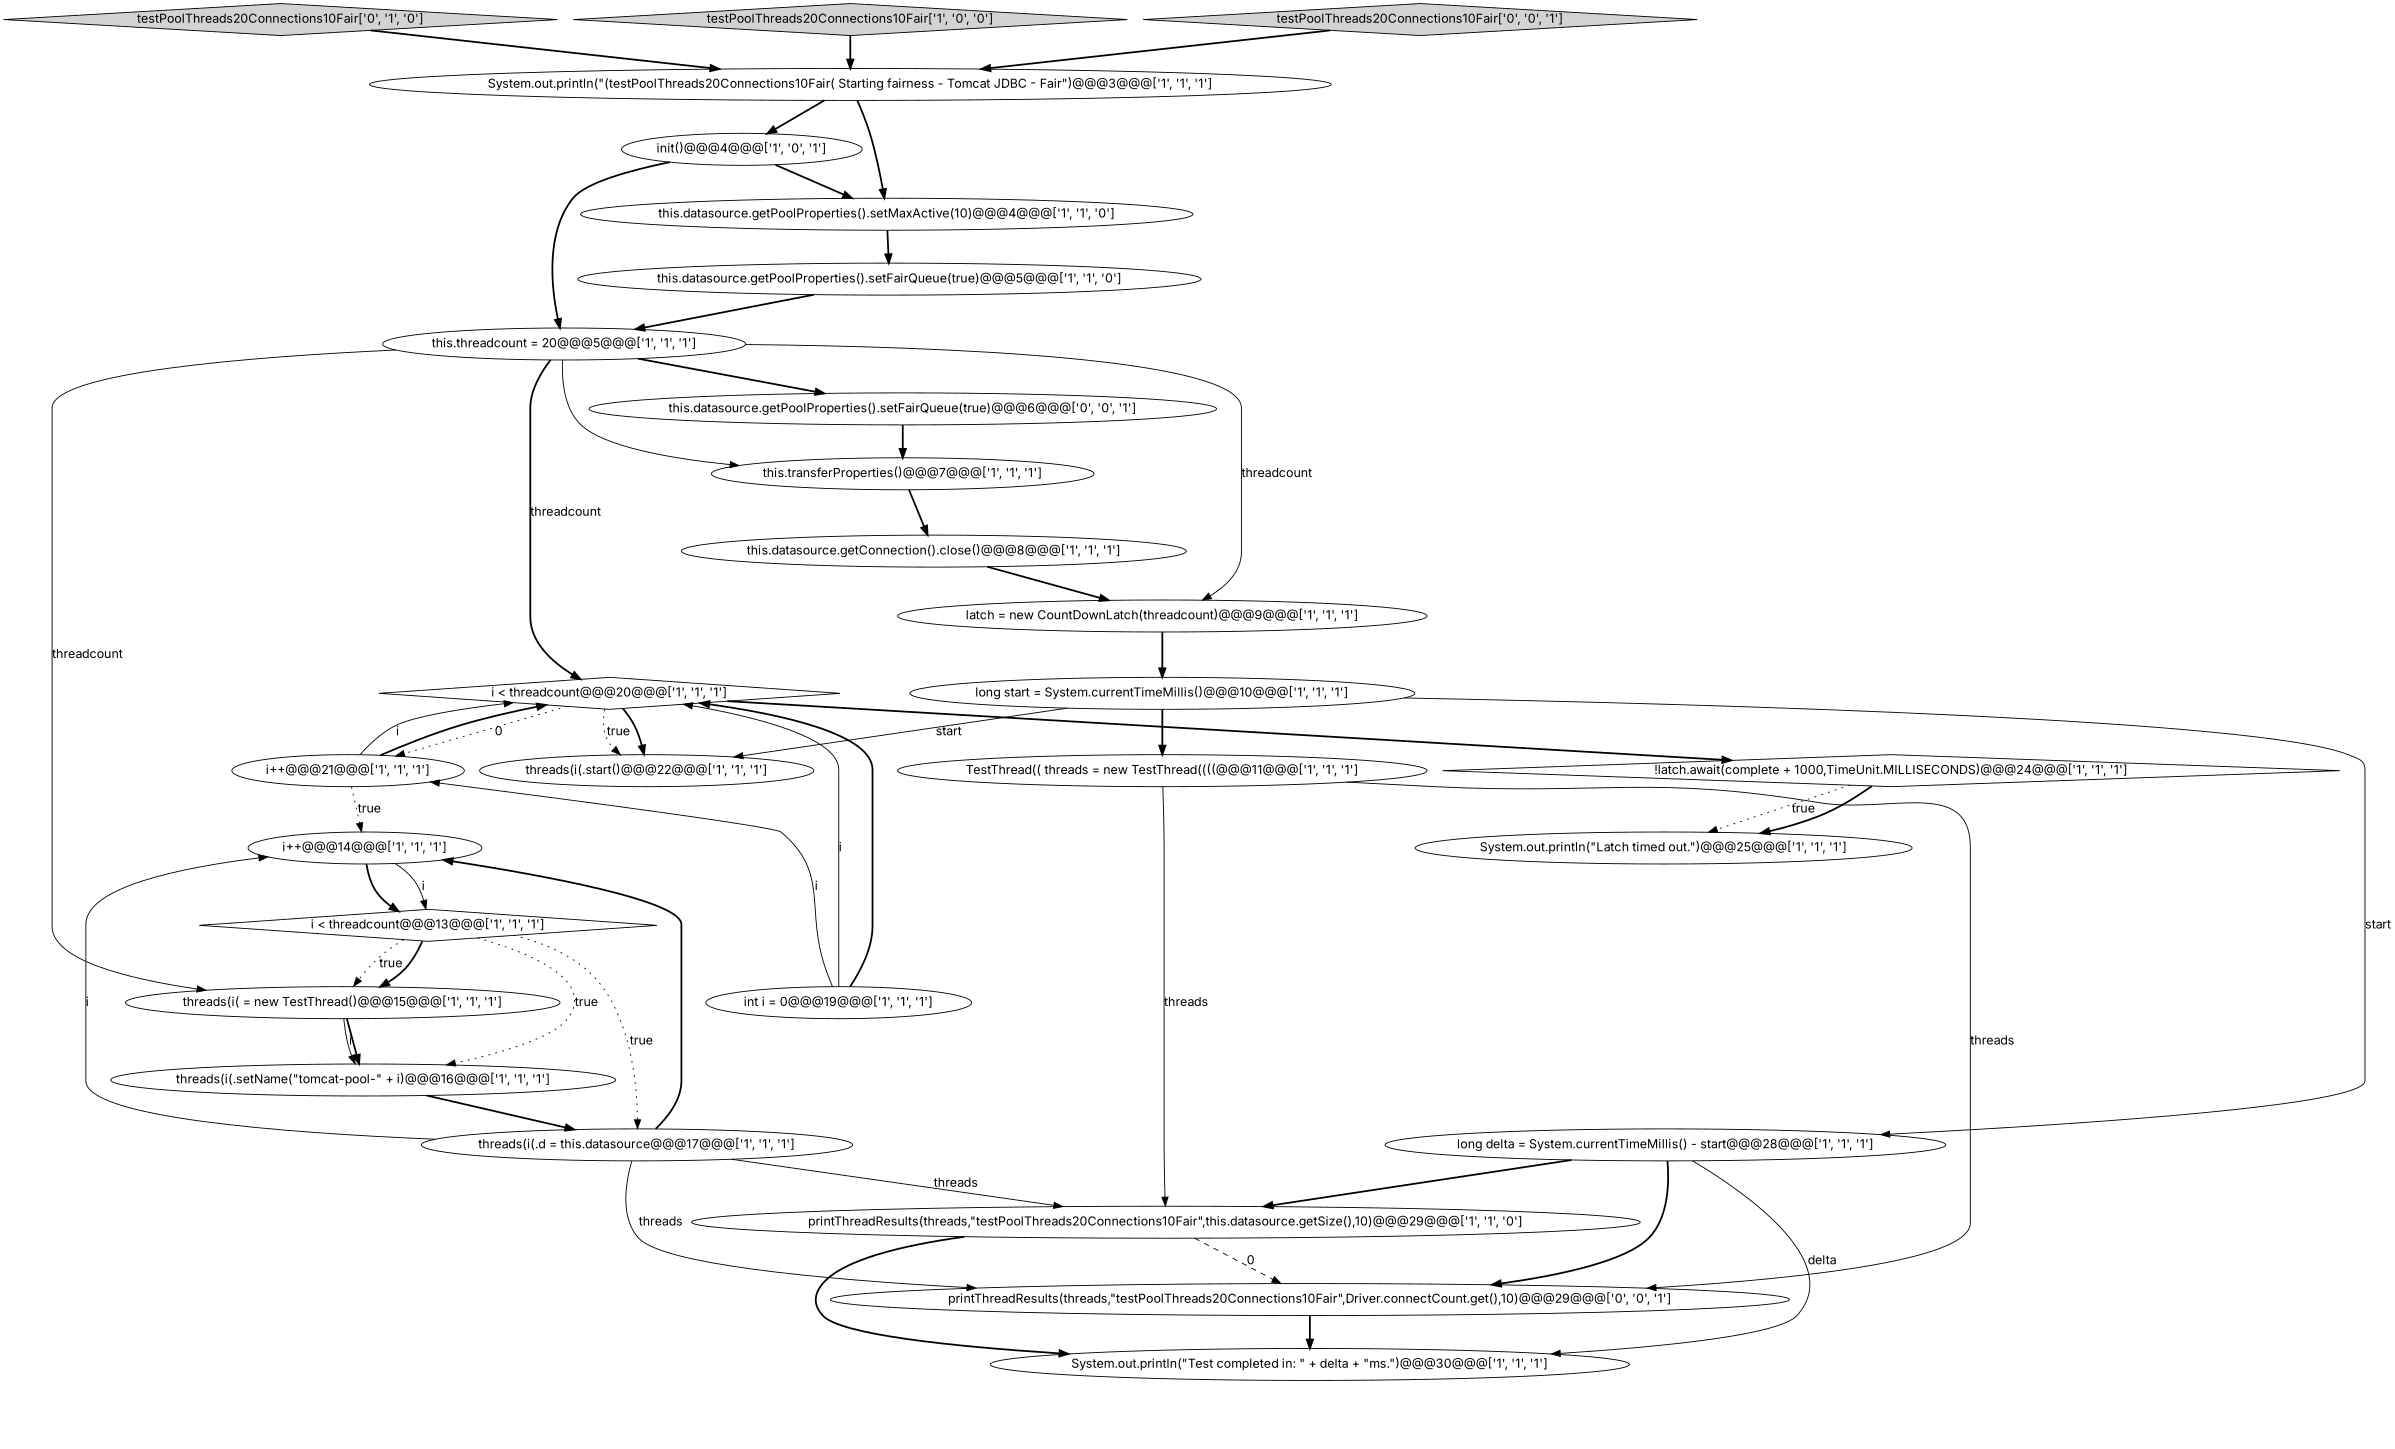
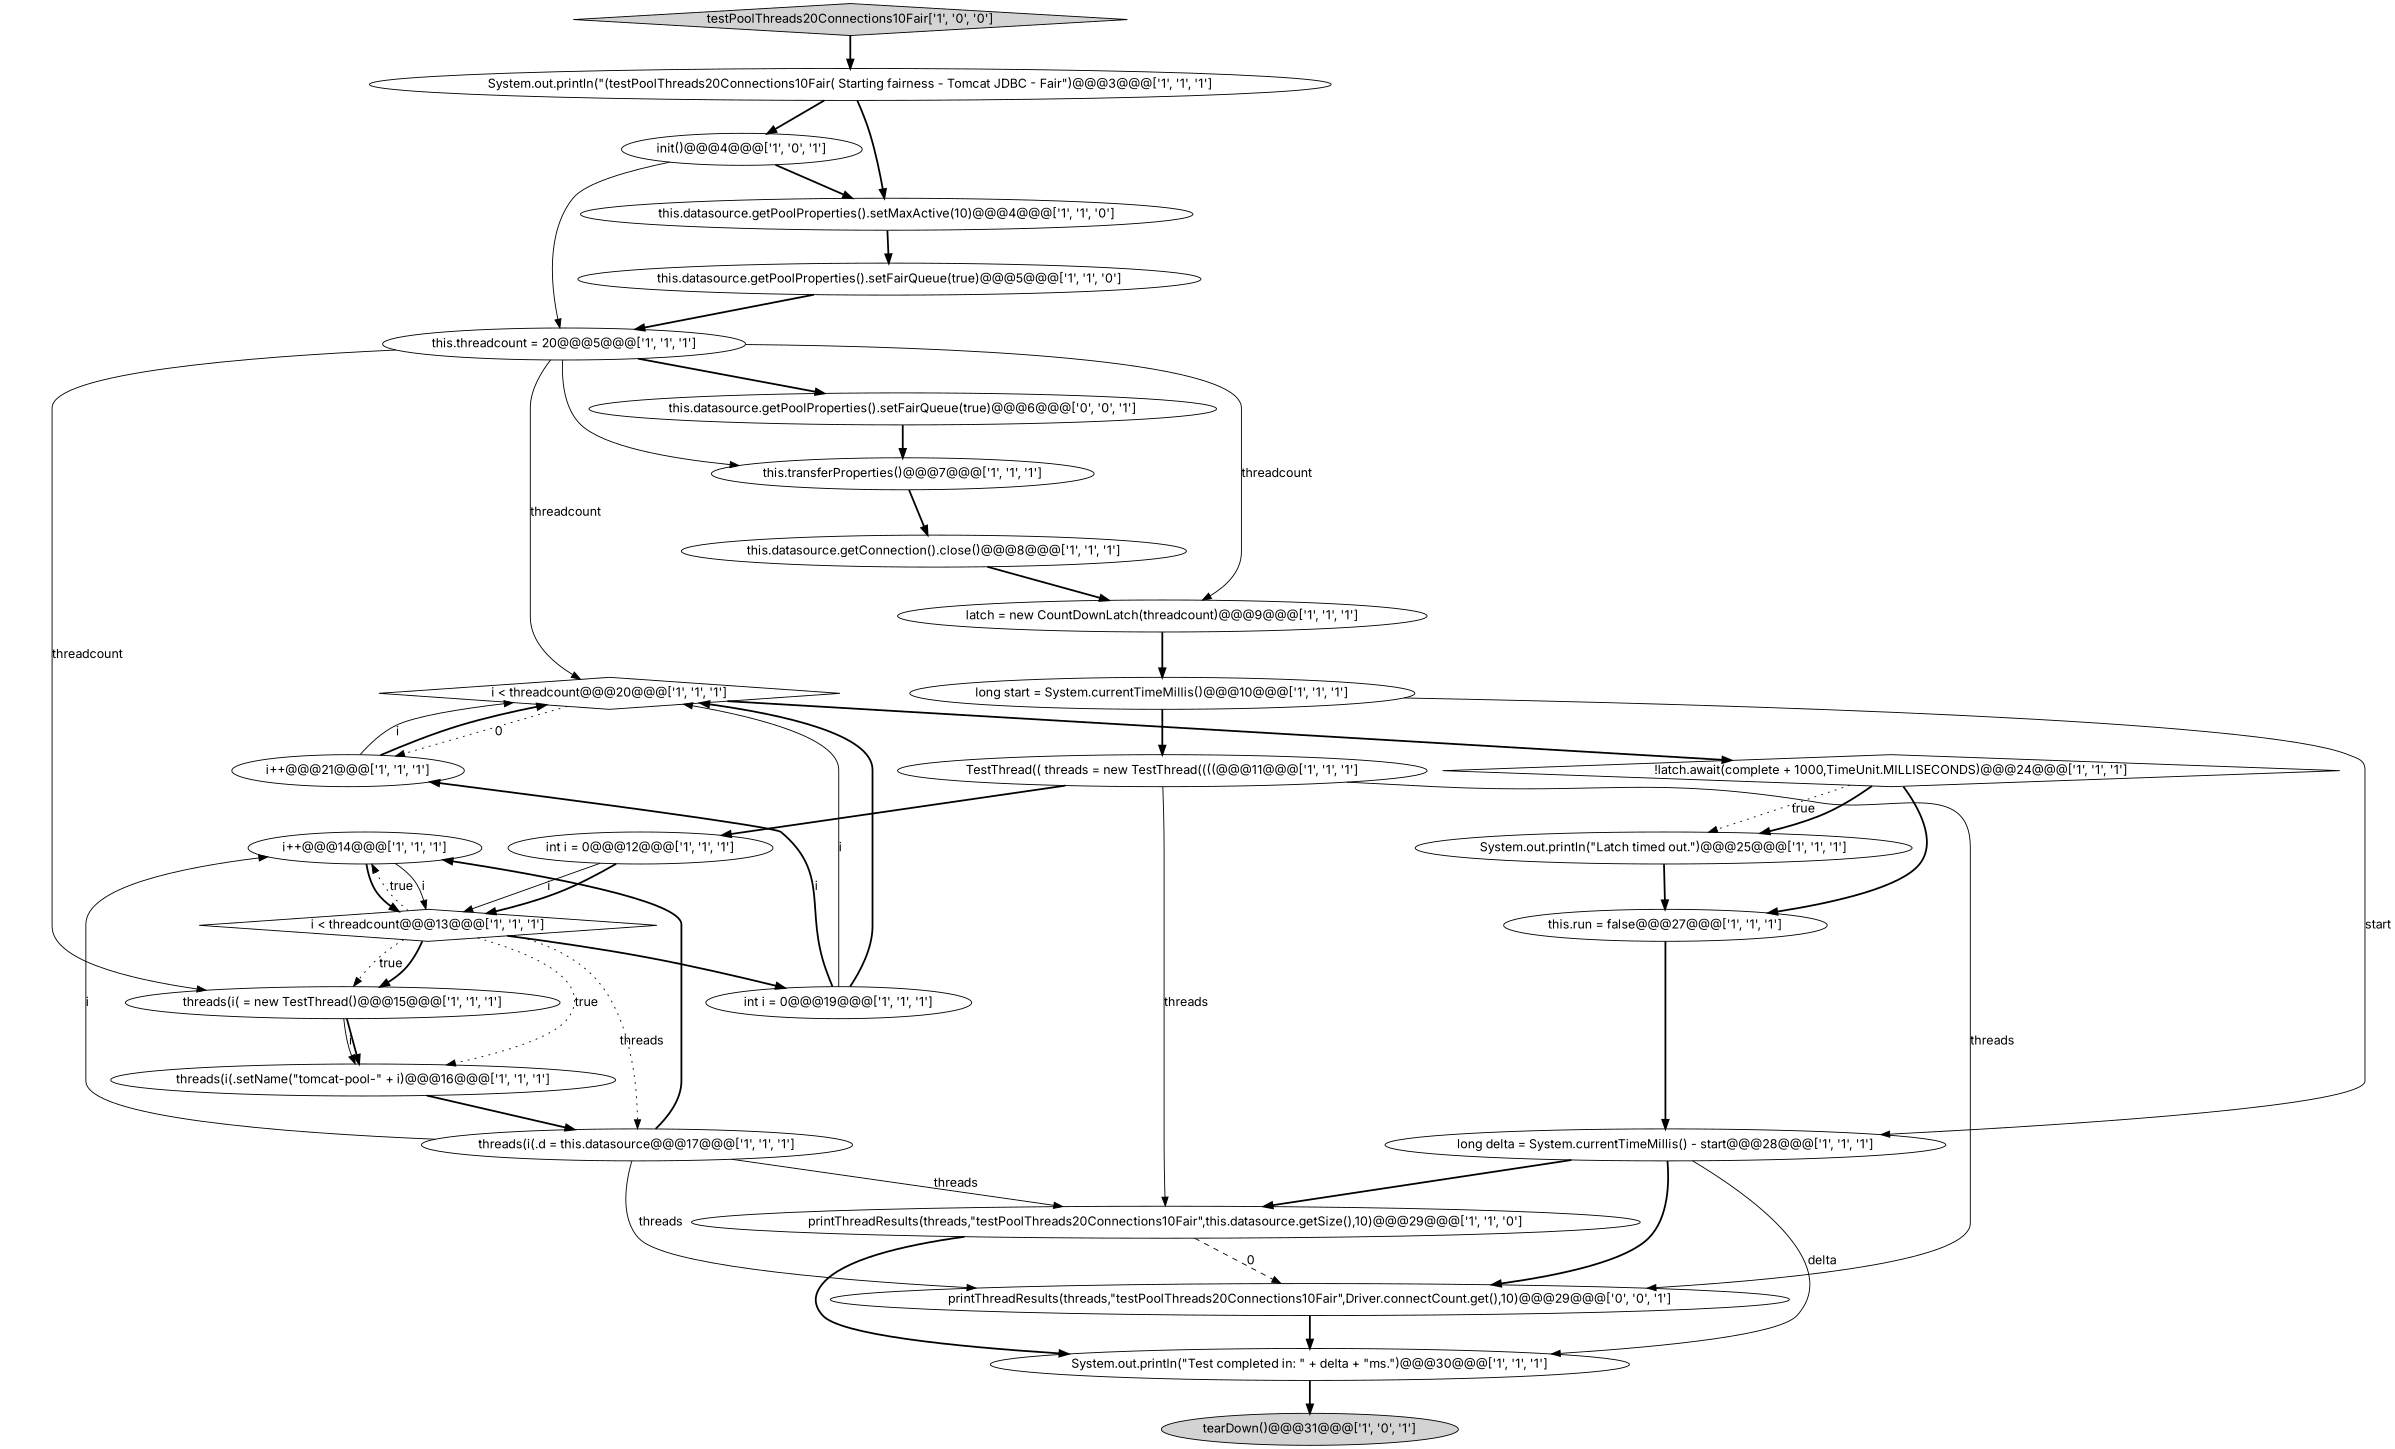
(281, 20) -> none
(1420, 20) -> none
(567, 207) -> (567, 207)
(530, 523) -> (530, 523)
(647, 771) -> none
(356, 805) -> (390, 893)
(693, 817) -> (693, 817)
none -> (641, 848)
none -> (1665, 925)
none -> (642, 957)
(642, 1041) -> (642, 1041)
none -> (1310, 1429)
